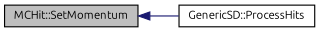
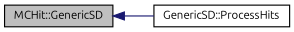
(71, 16) -> (59, 16)
